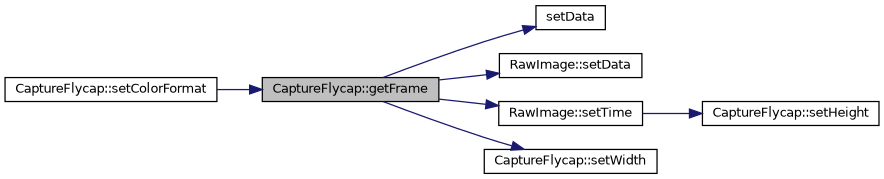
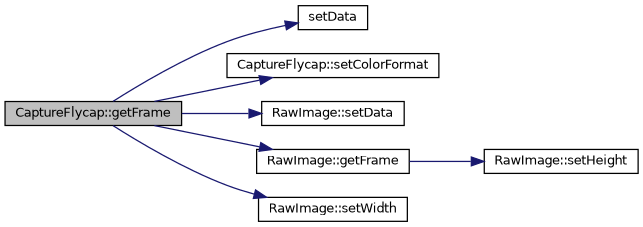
(233, 90) -> (207, 91)
(571, 114) -> (333, 161)
(791, 114) -> (561, 161)
(571, 161) -> (333, 209)
